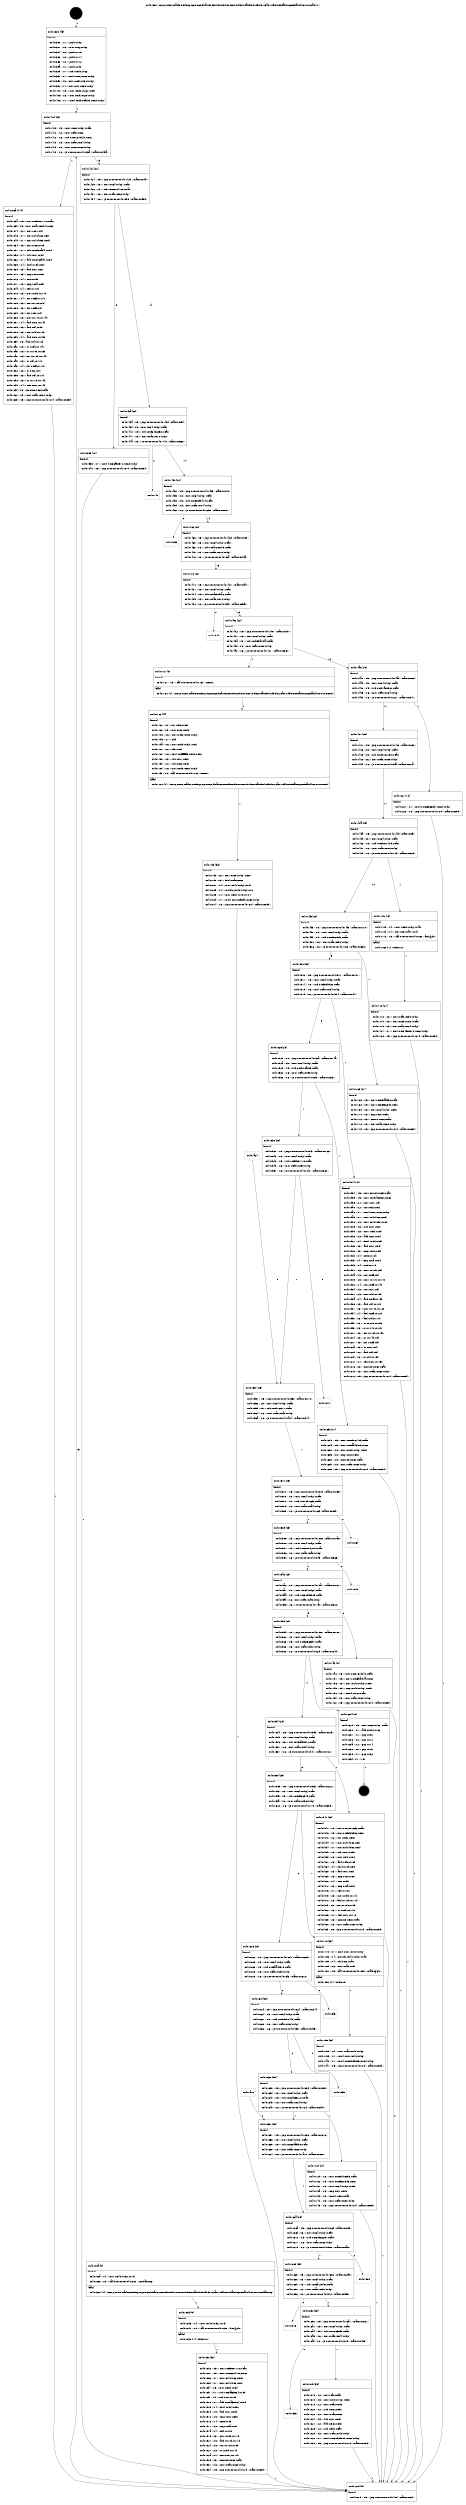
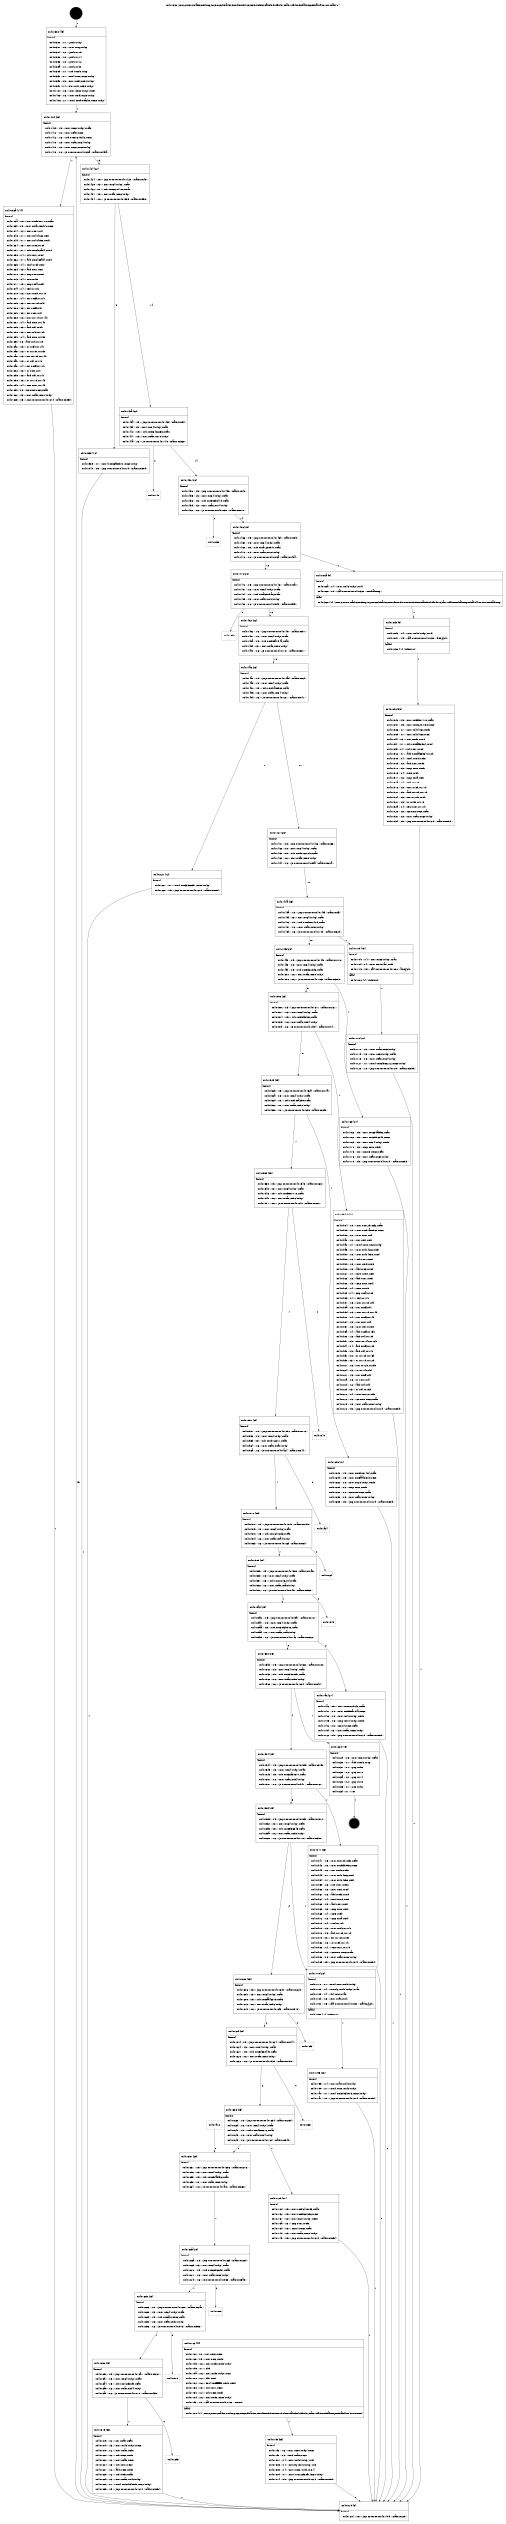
none -> (327, 562)
(244, 683) -> none
(265, 1271) -> (303, 1489)
